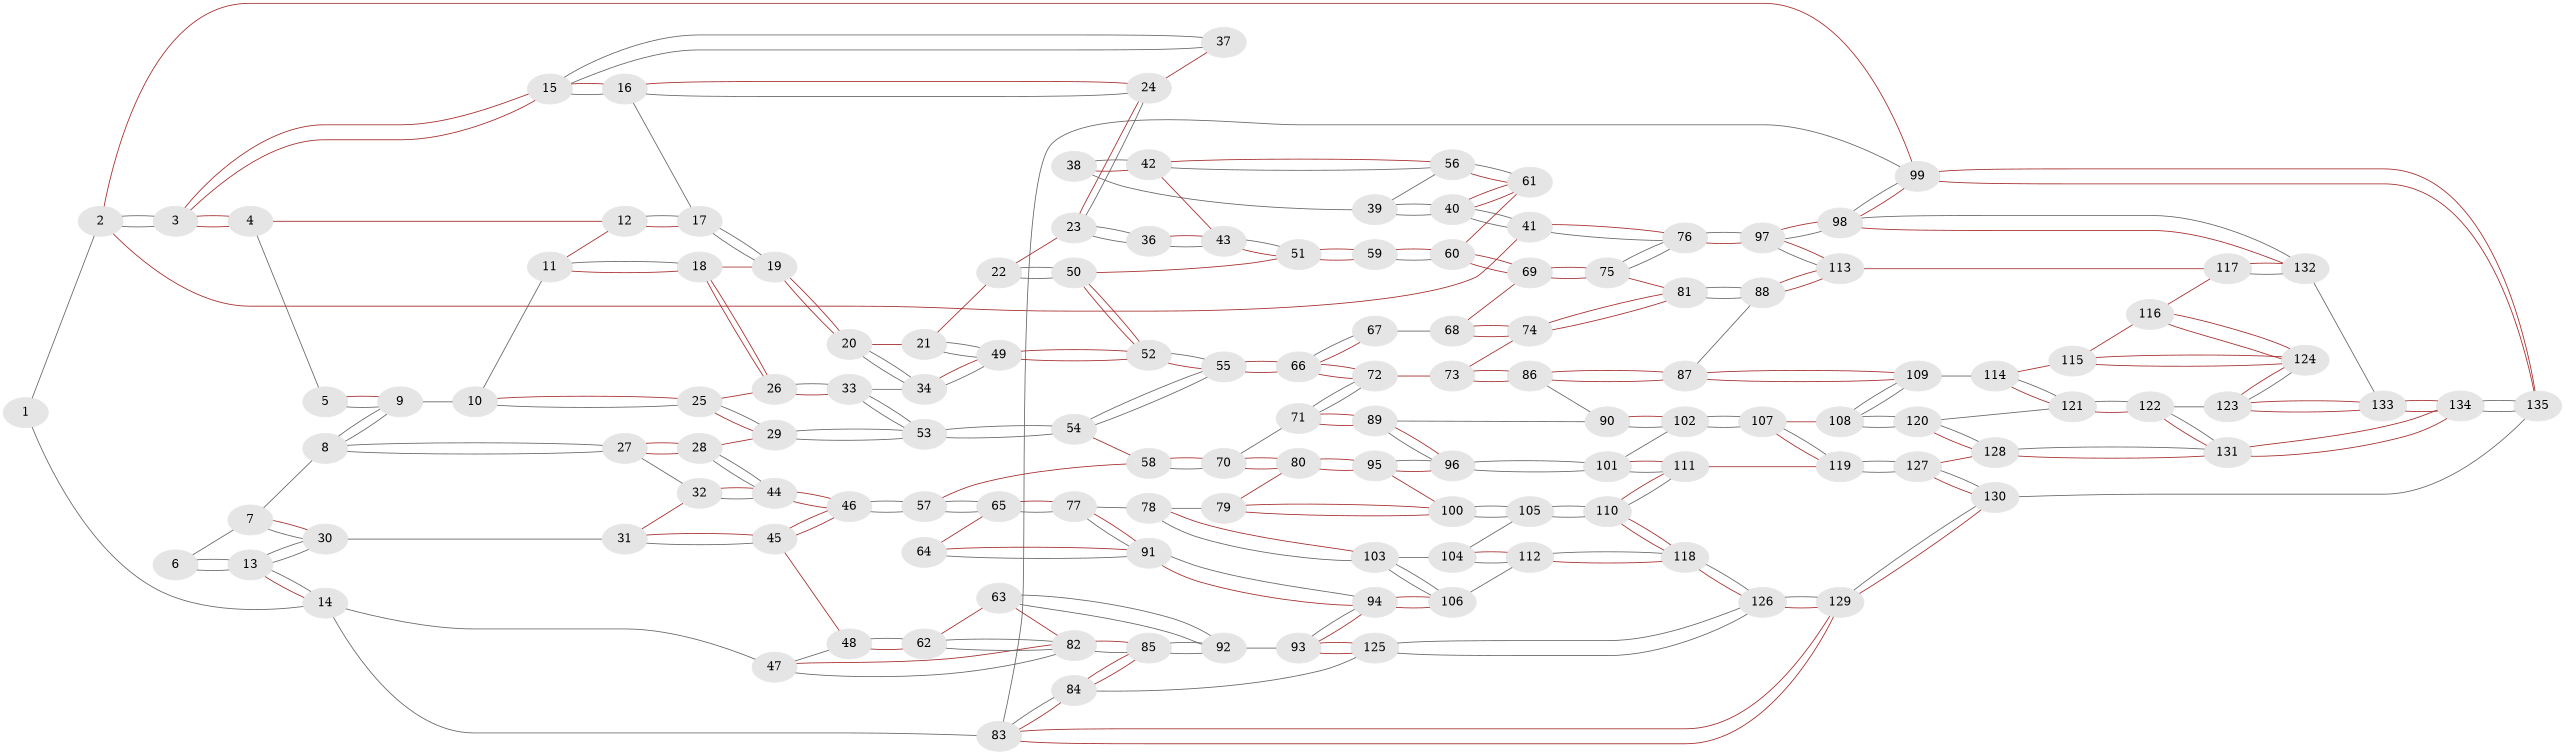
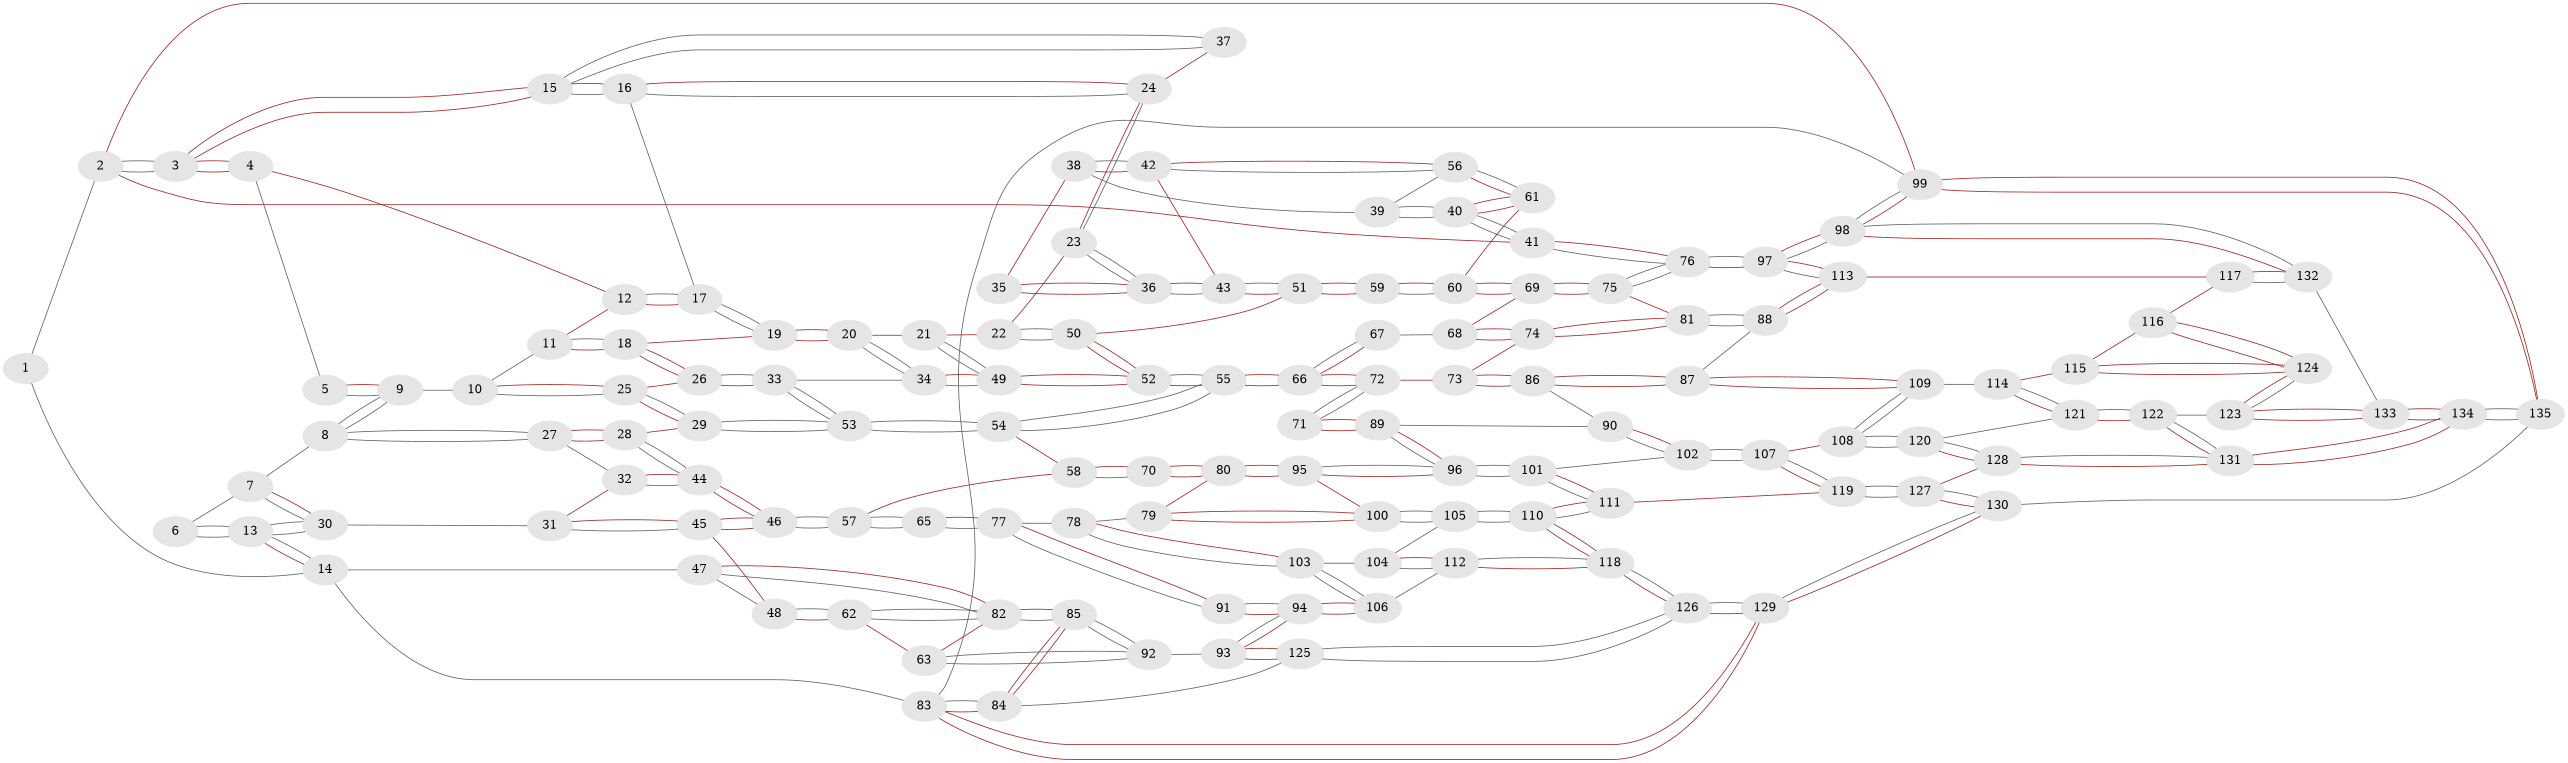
none -> (999, 289)
(1261, 441) -> none
(924, 552) -> none
